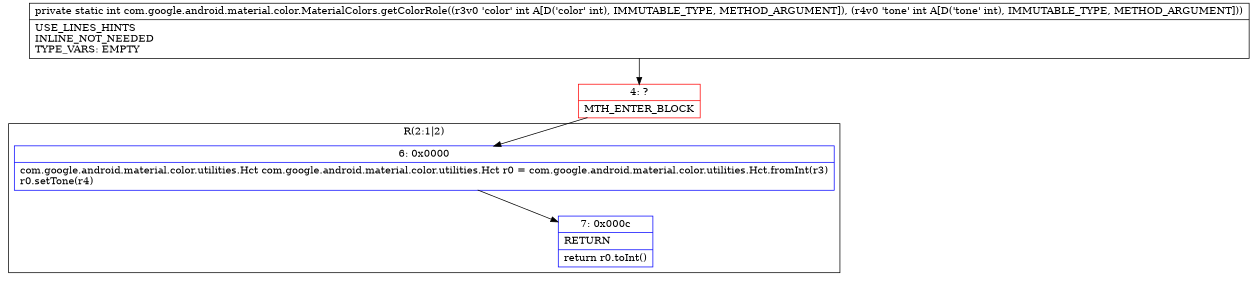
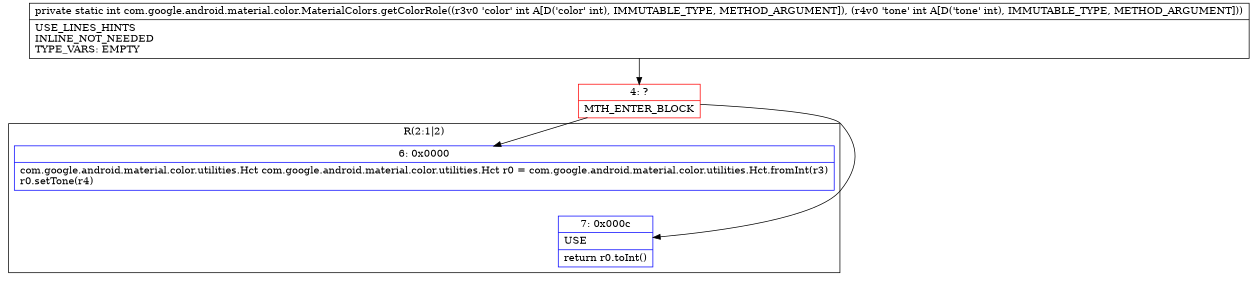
(515, 205) -> (848, 179)
(587, 241) -> (576, 241)
